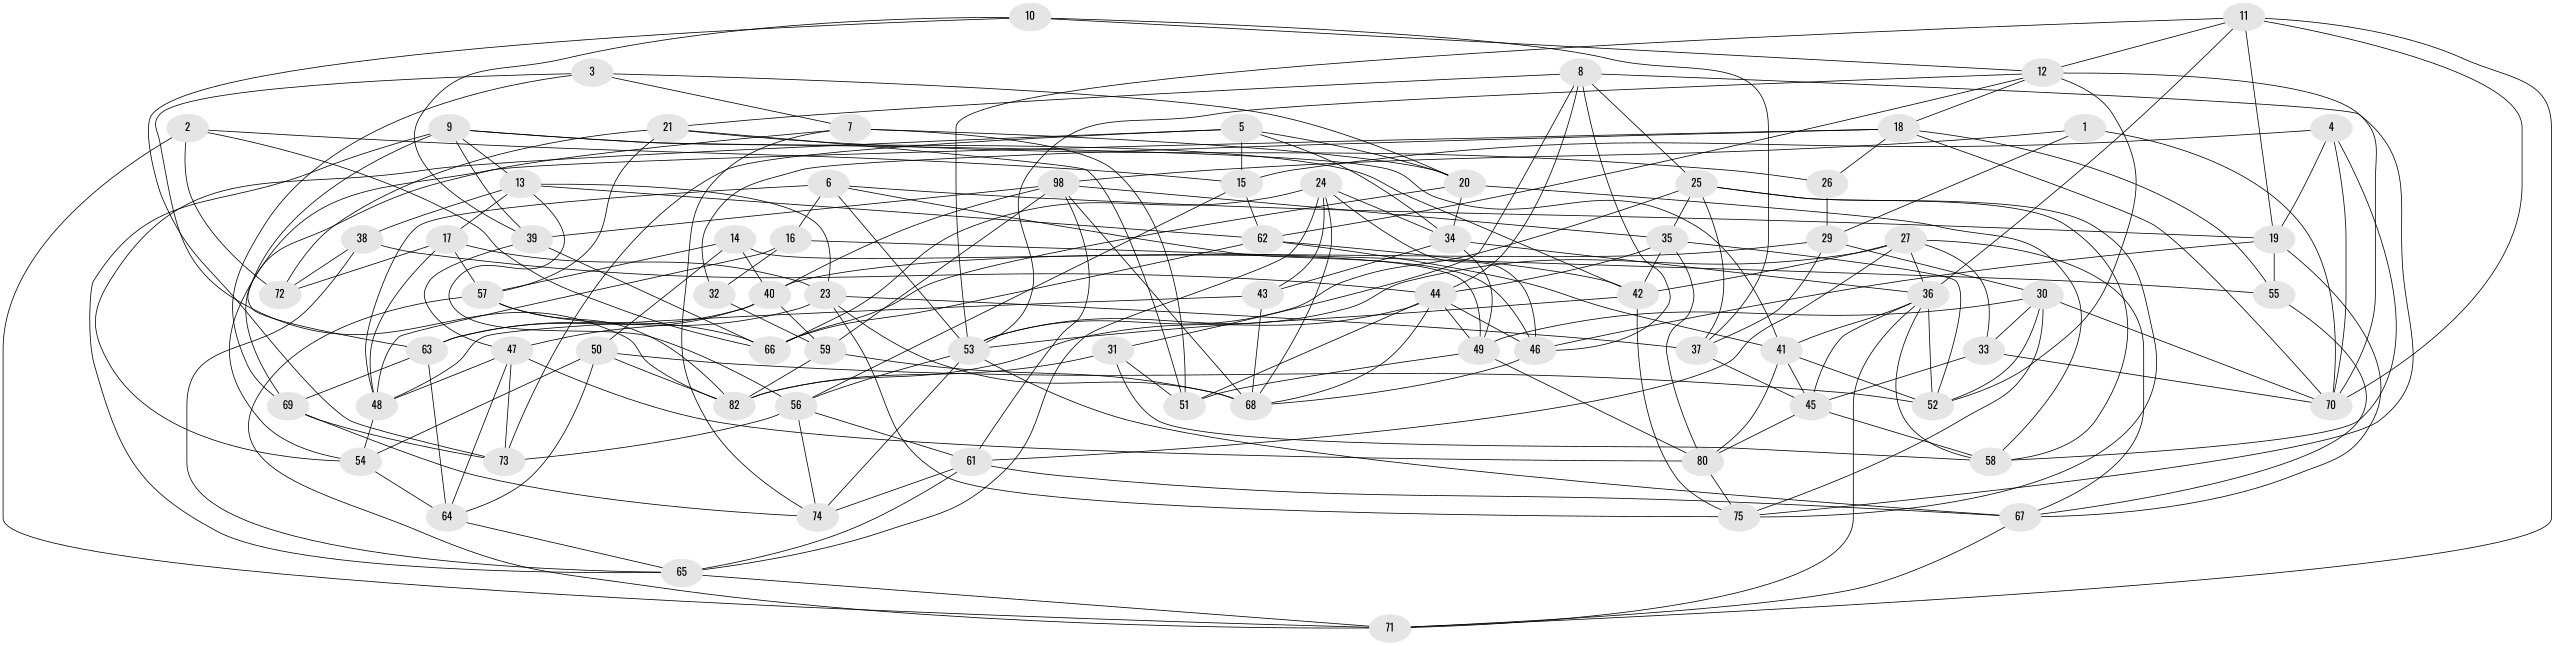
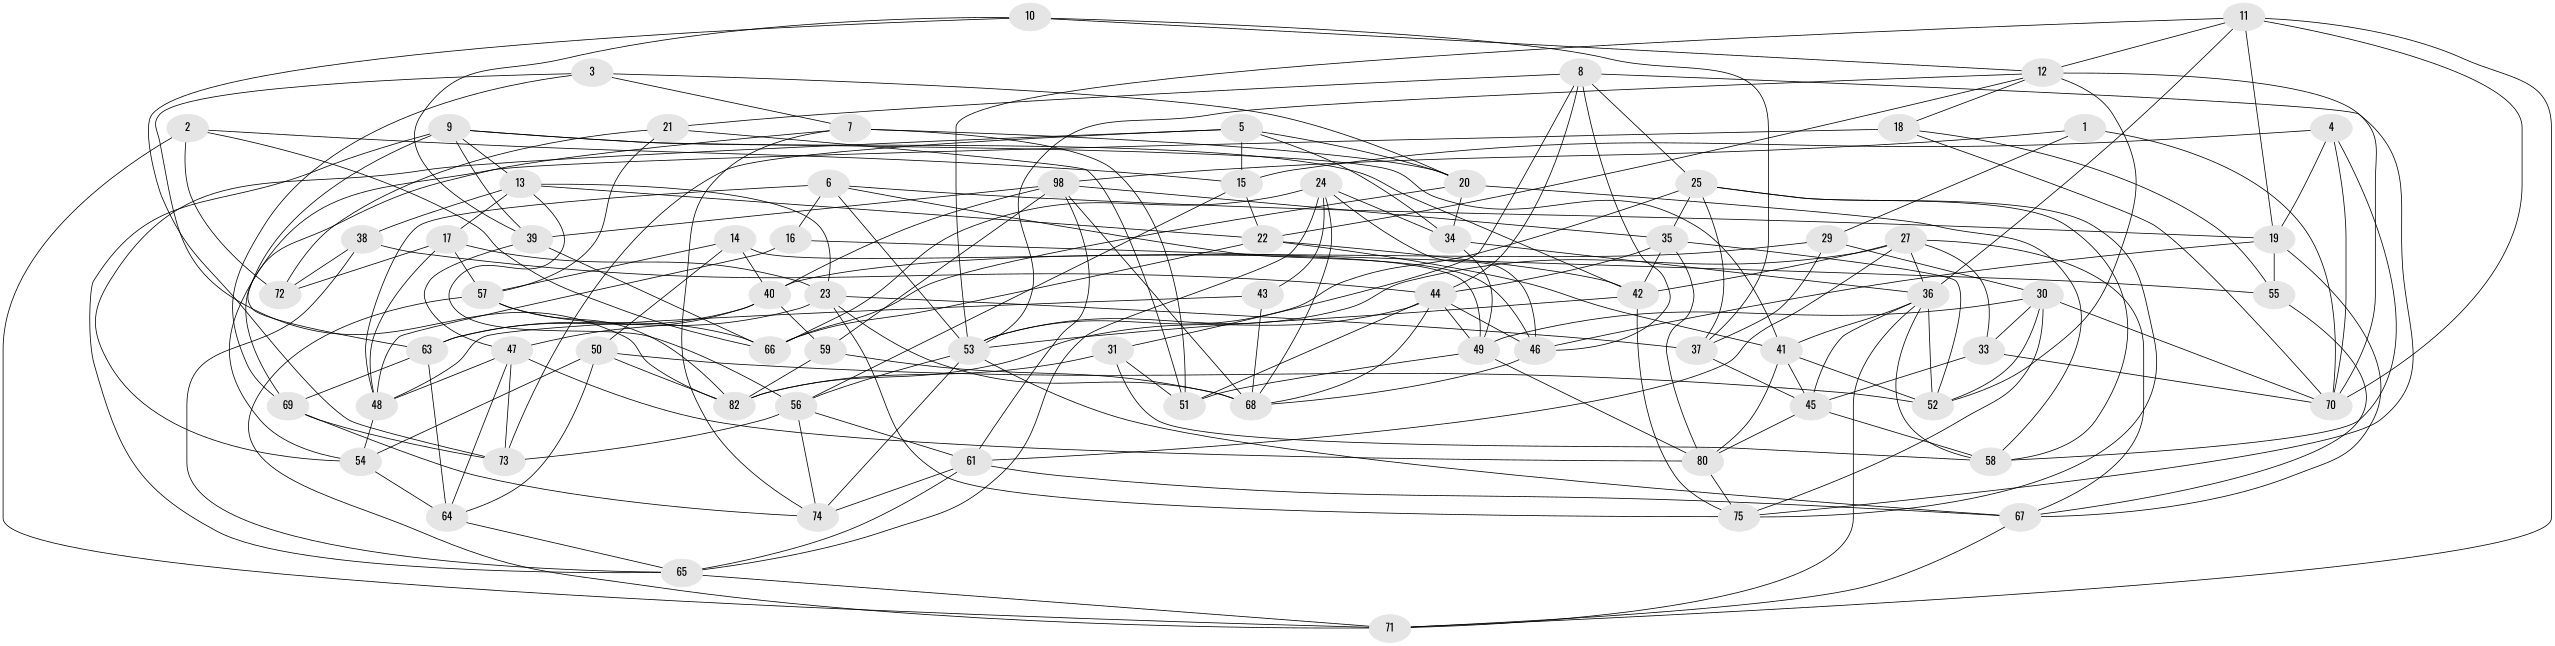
(1827, 184) -> none
(1263, 239) -> (1263, 239)
(1356, 267) -> none
(714, 295) -> none
